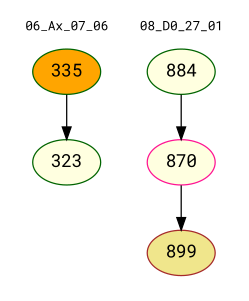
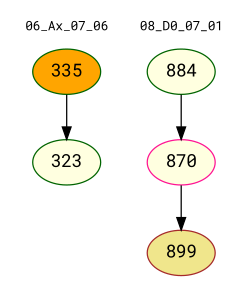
(182, 27) -> (182, 27)
